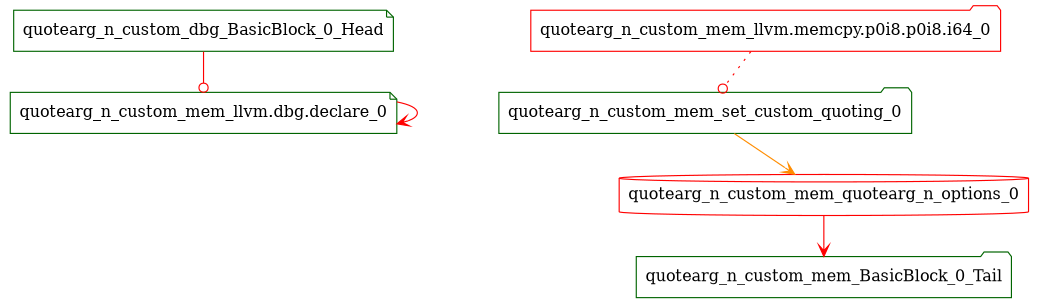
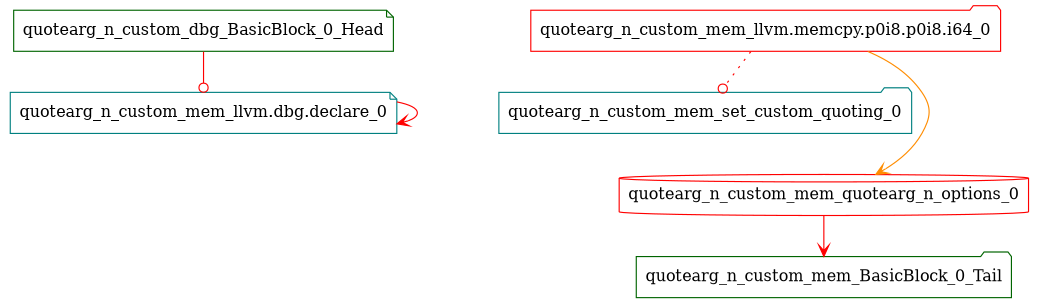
(204, 113) -> (204, 113)
(705, 113) -> (705, 113)
(760, 151) -> (928, 104)
